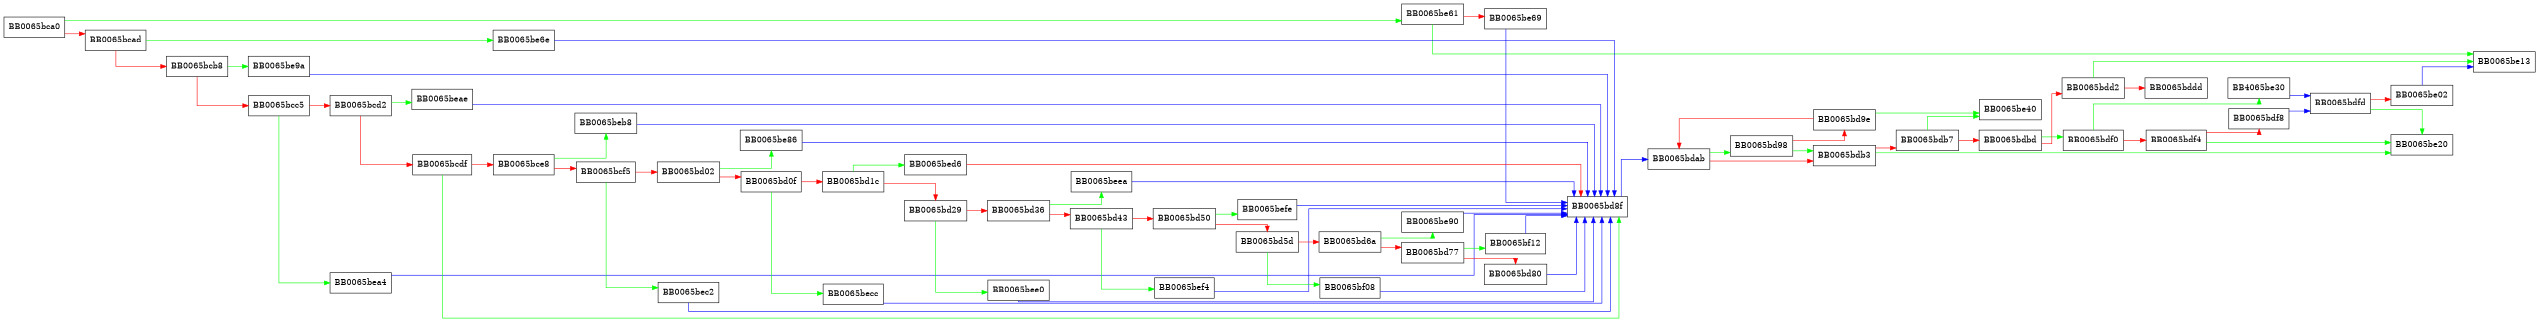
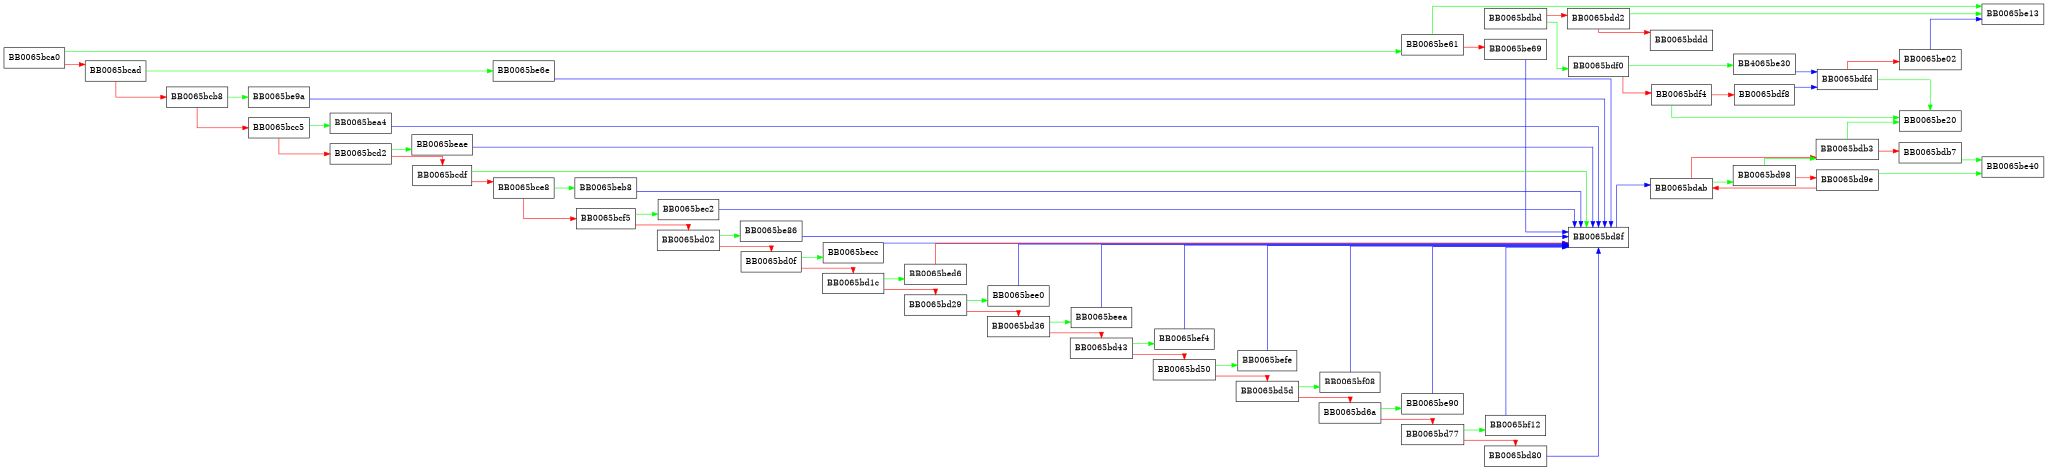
(1966, 140) -> none
